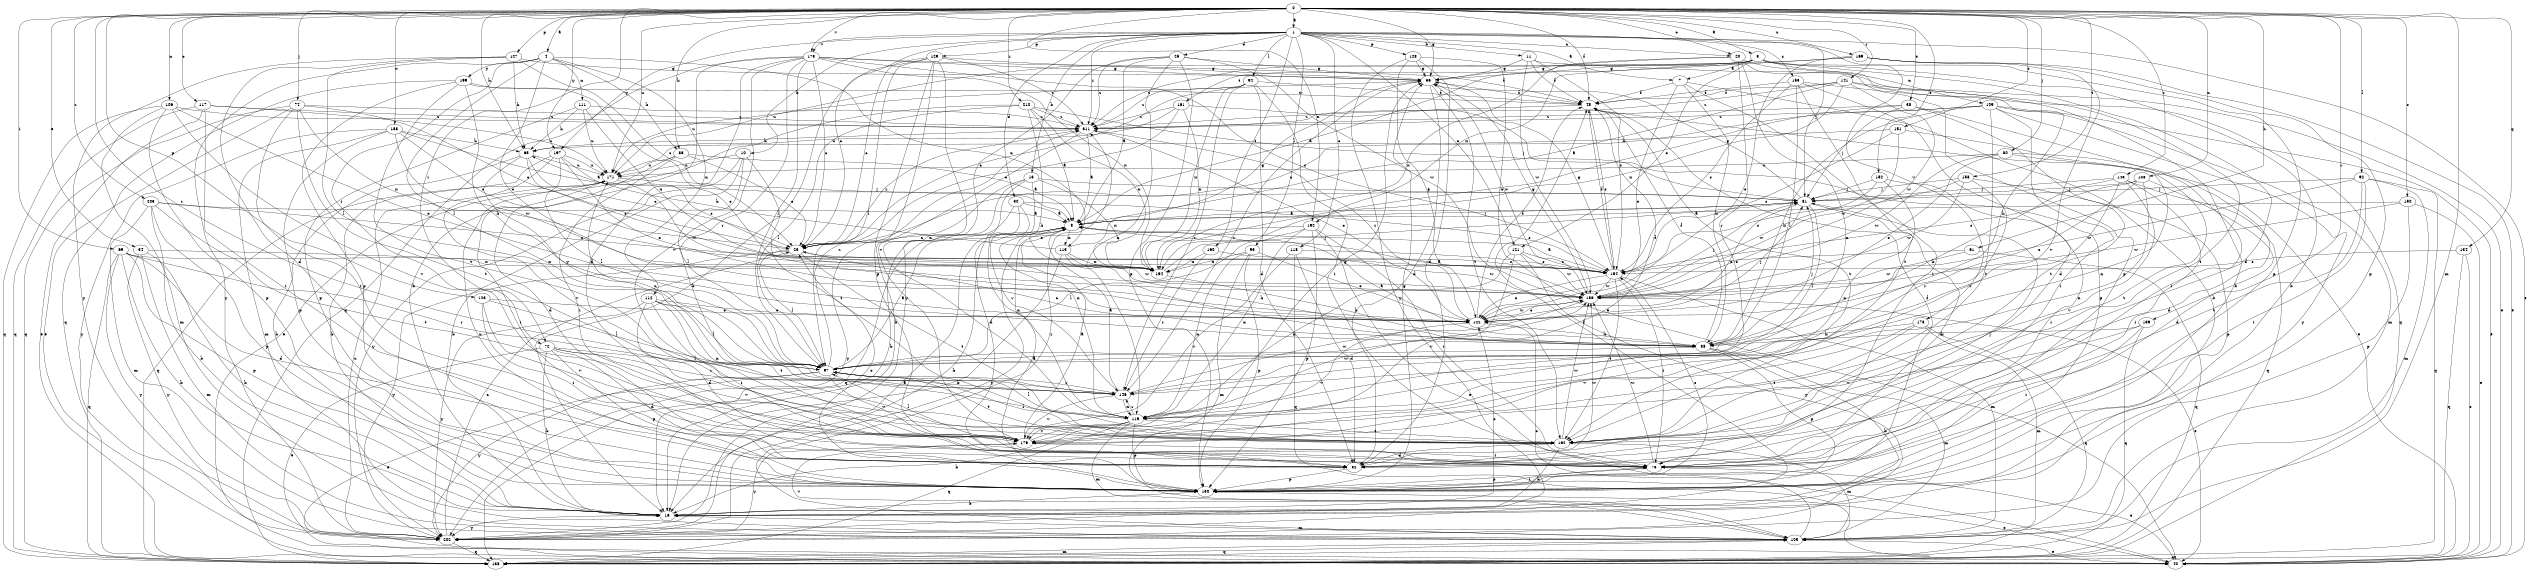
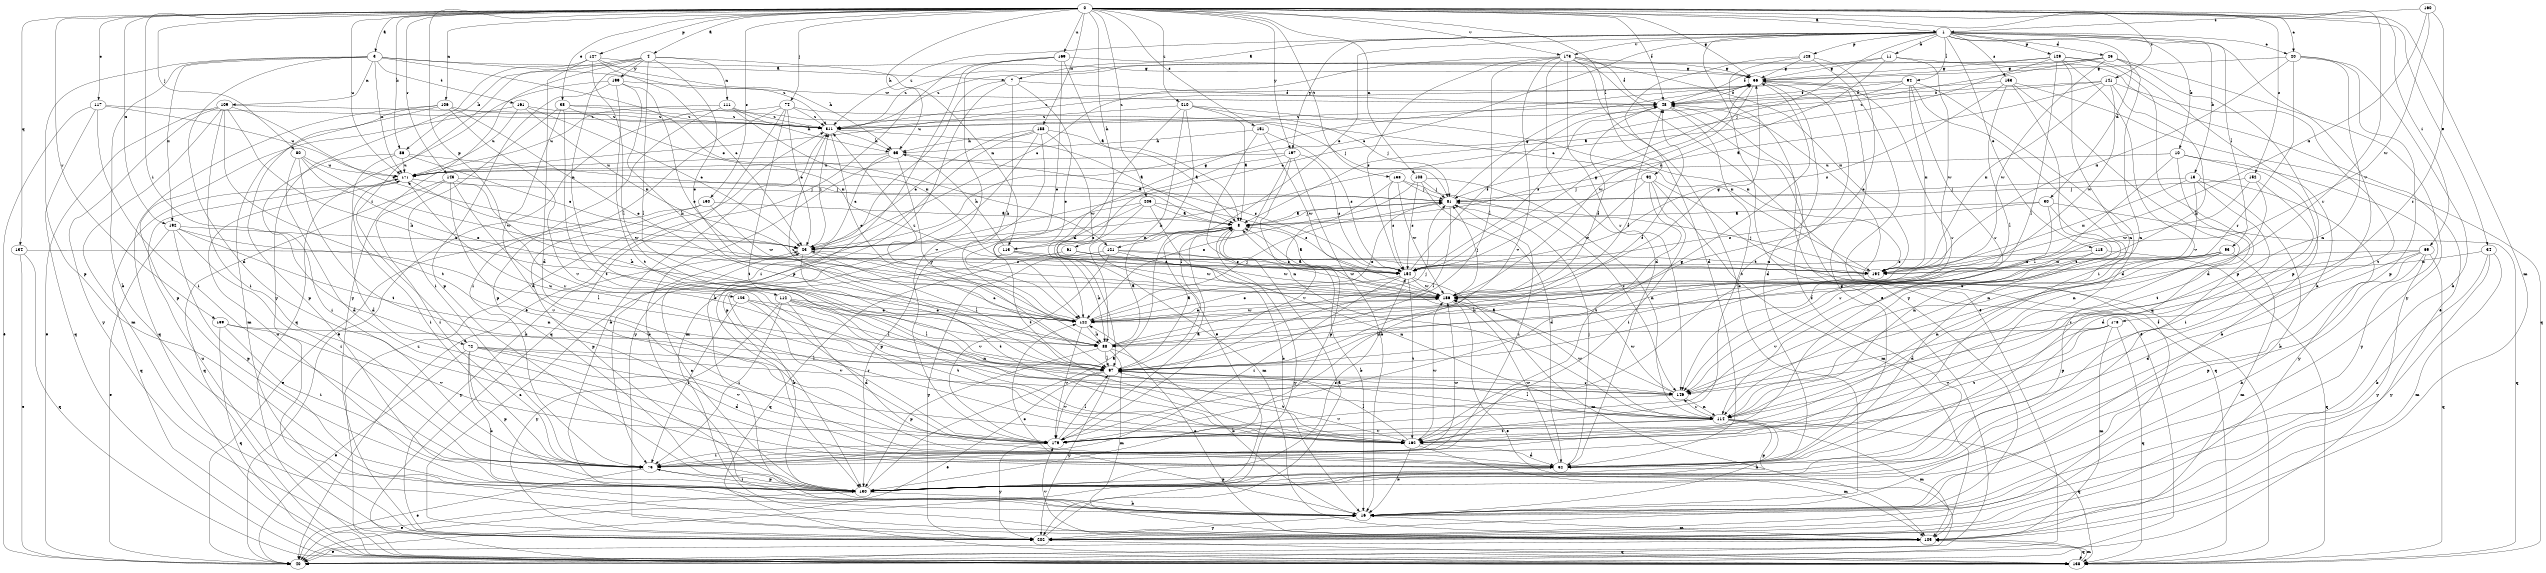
(1256, 136) -> (2187, 20)
(1136, 419) -> (1721, 419)
none -> (922, 449)
(1019, 517) -> (385, 540)
